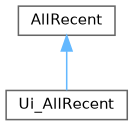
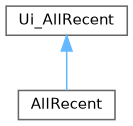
(67, 71) -> (67, 71)
